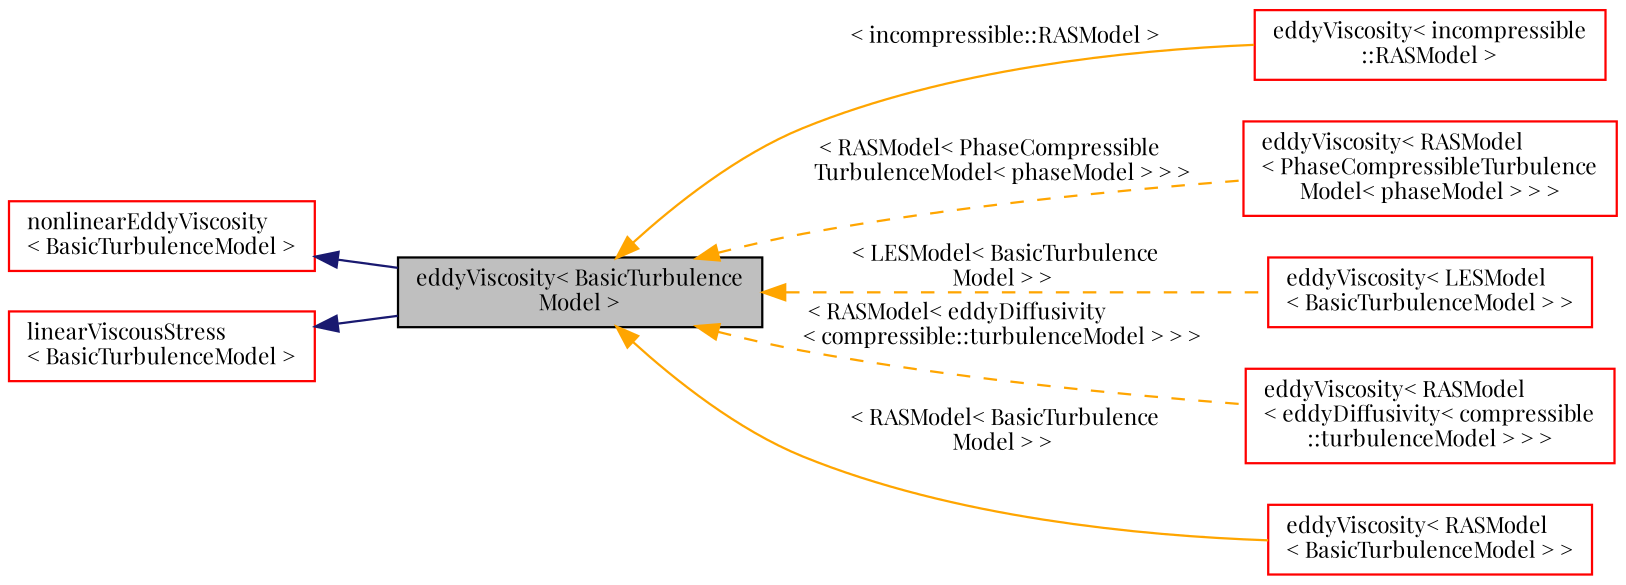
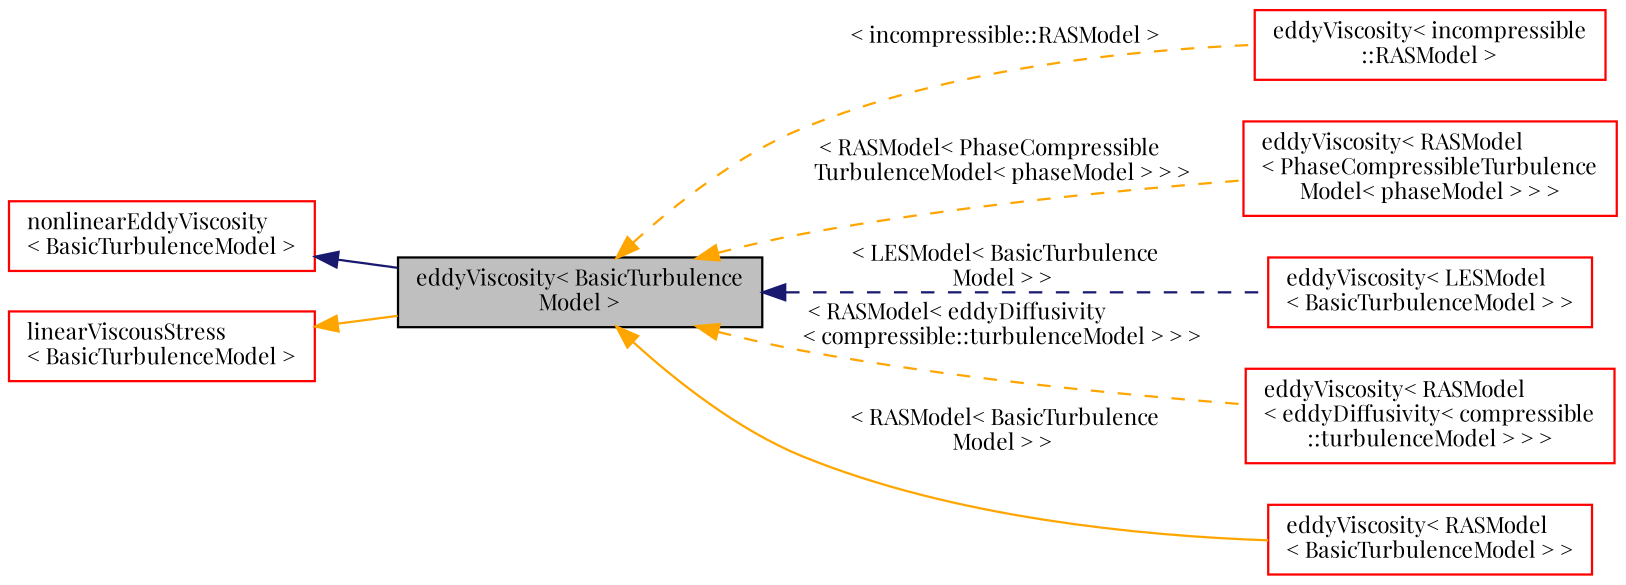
(924, 89) -> (924, 89)
(1027, 292) -> (1027, 292)
(368, 320) -> (368, 320)
